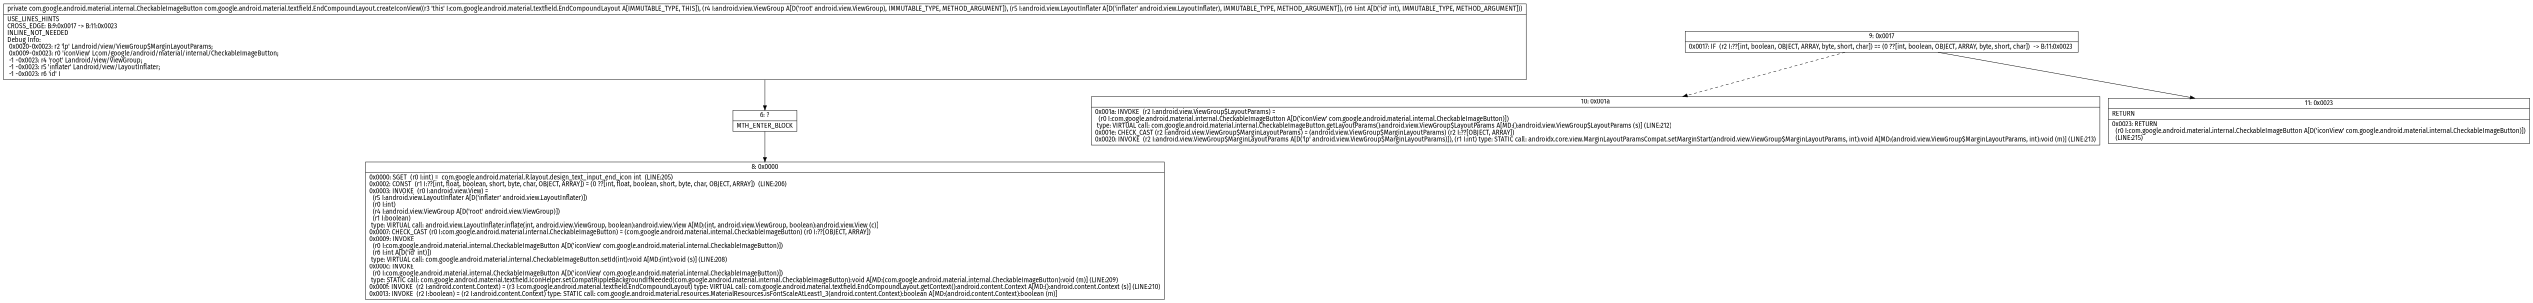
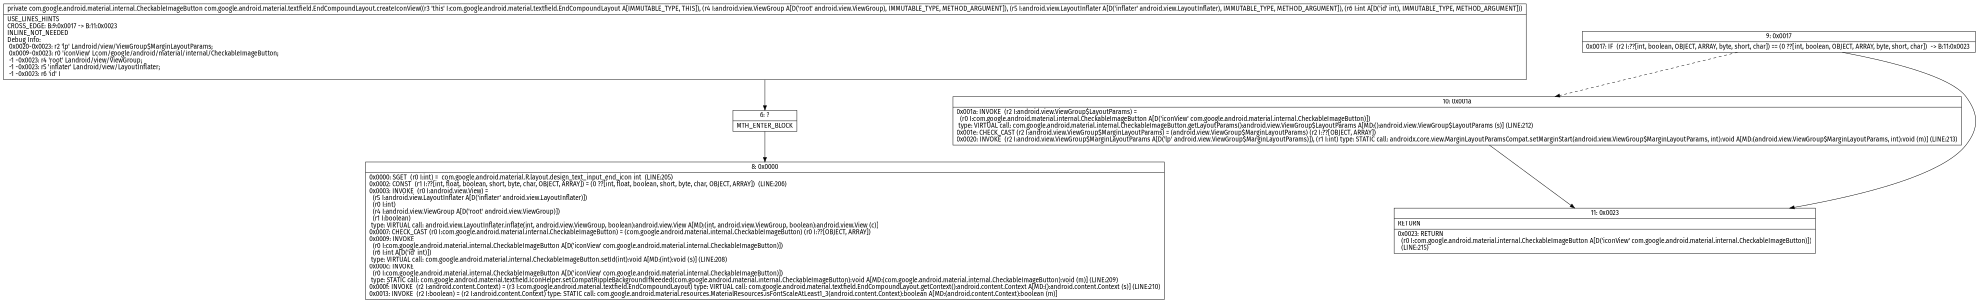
none -> (1530, 175)
